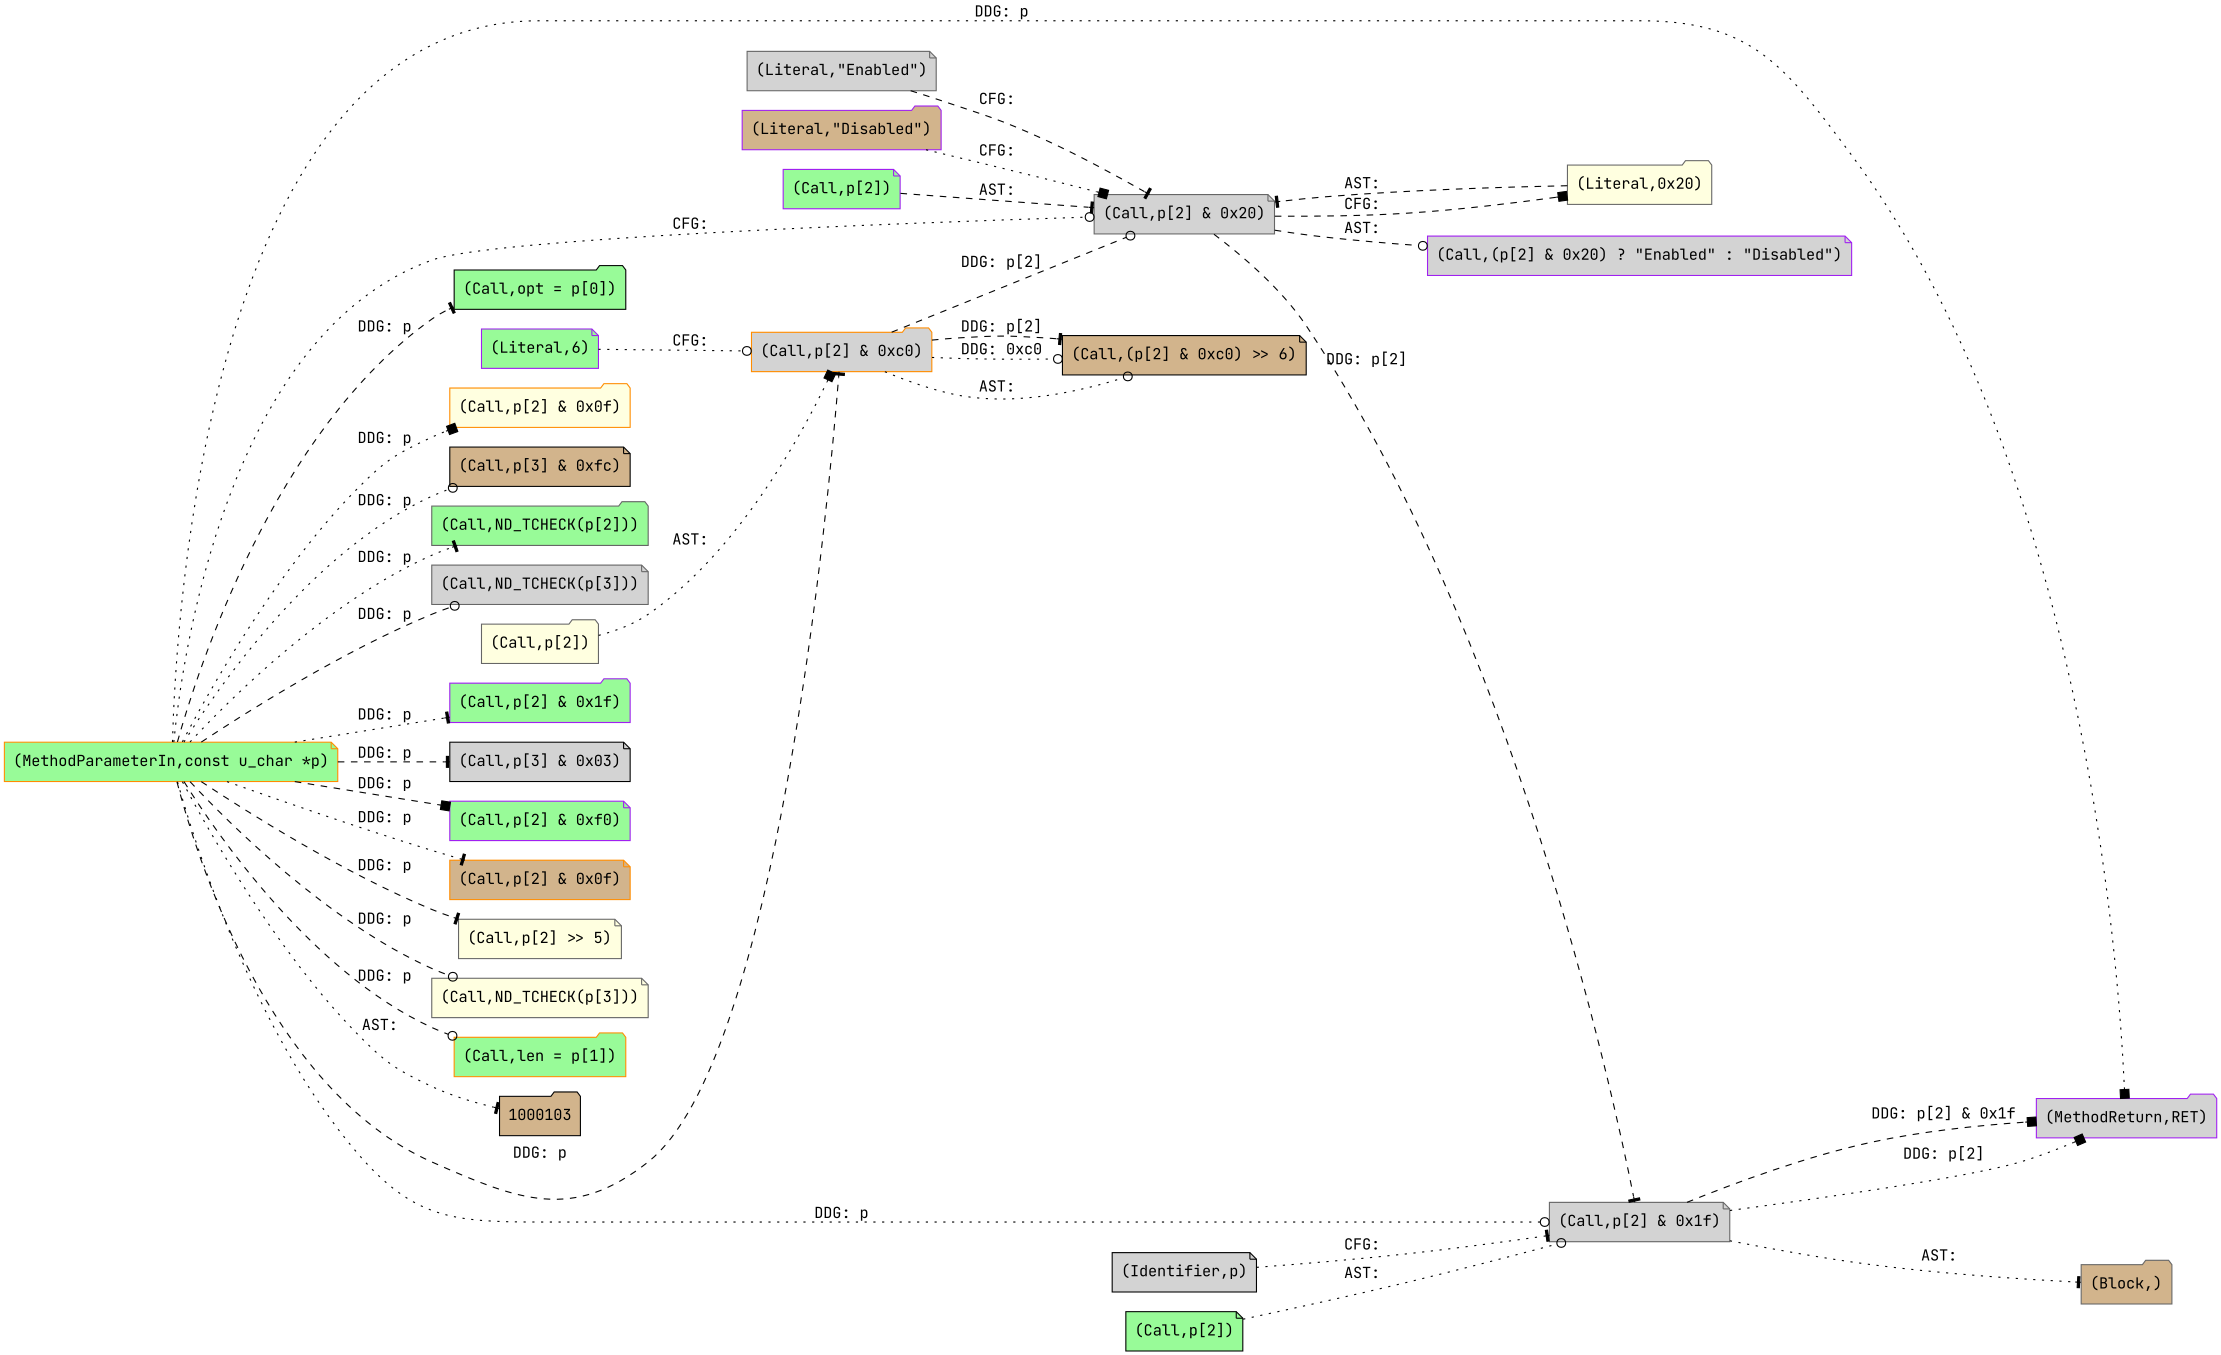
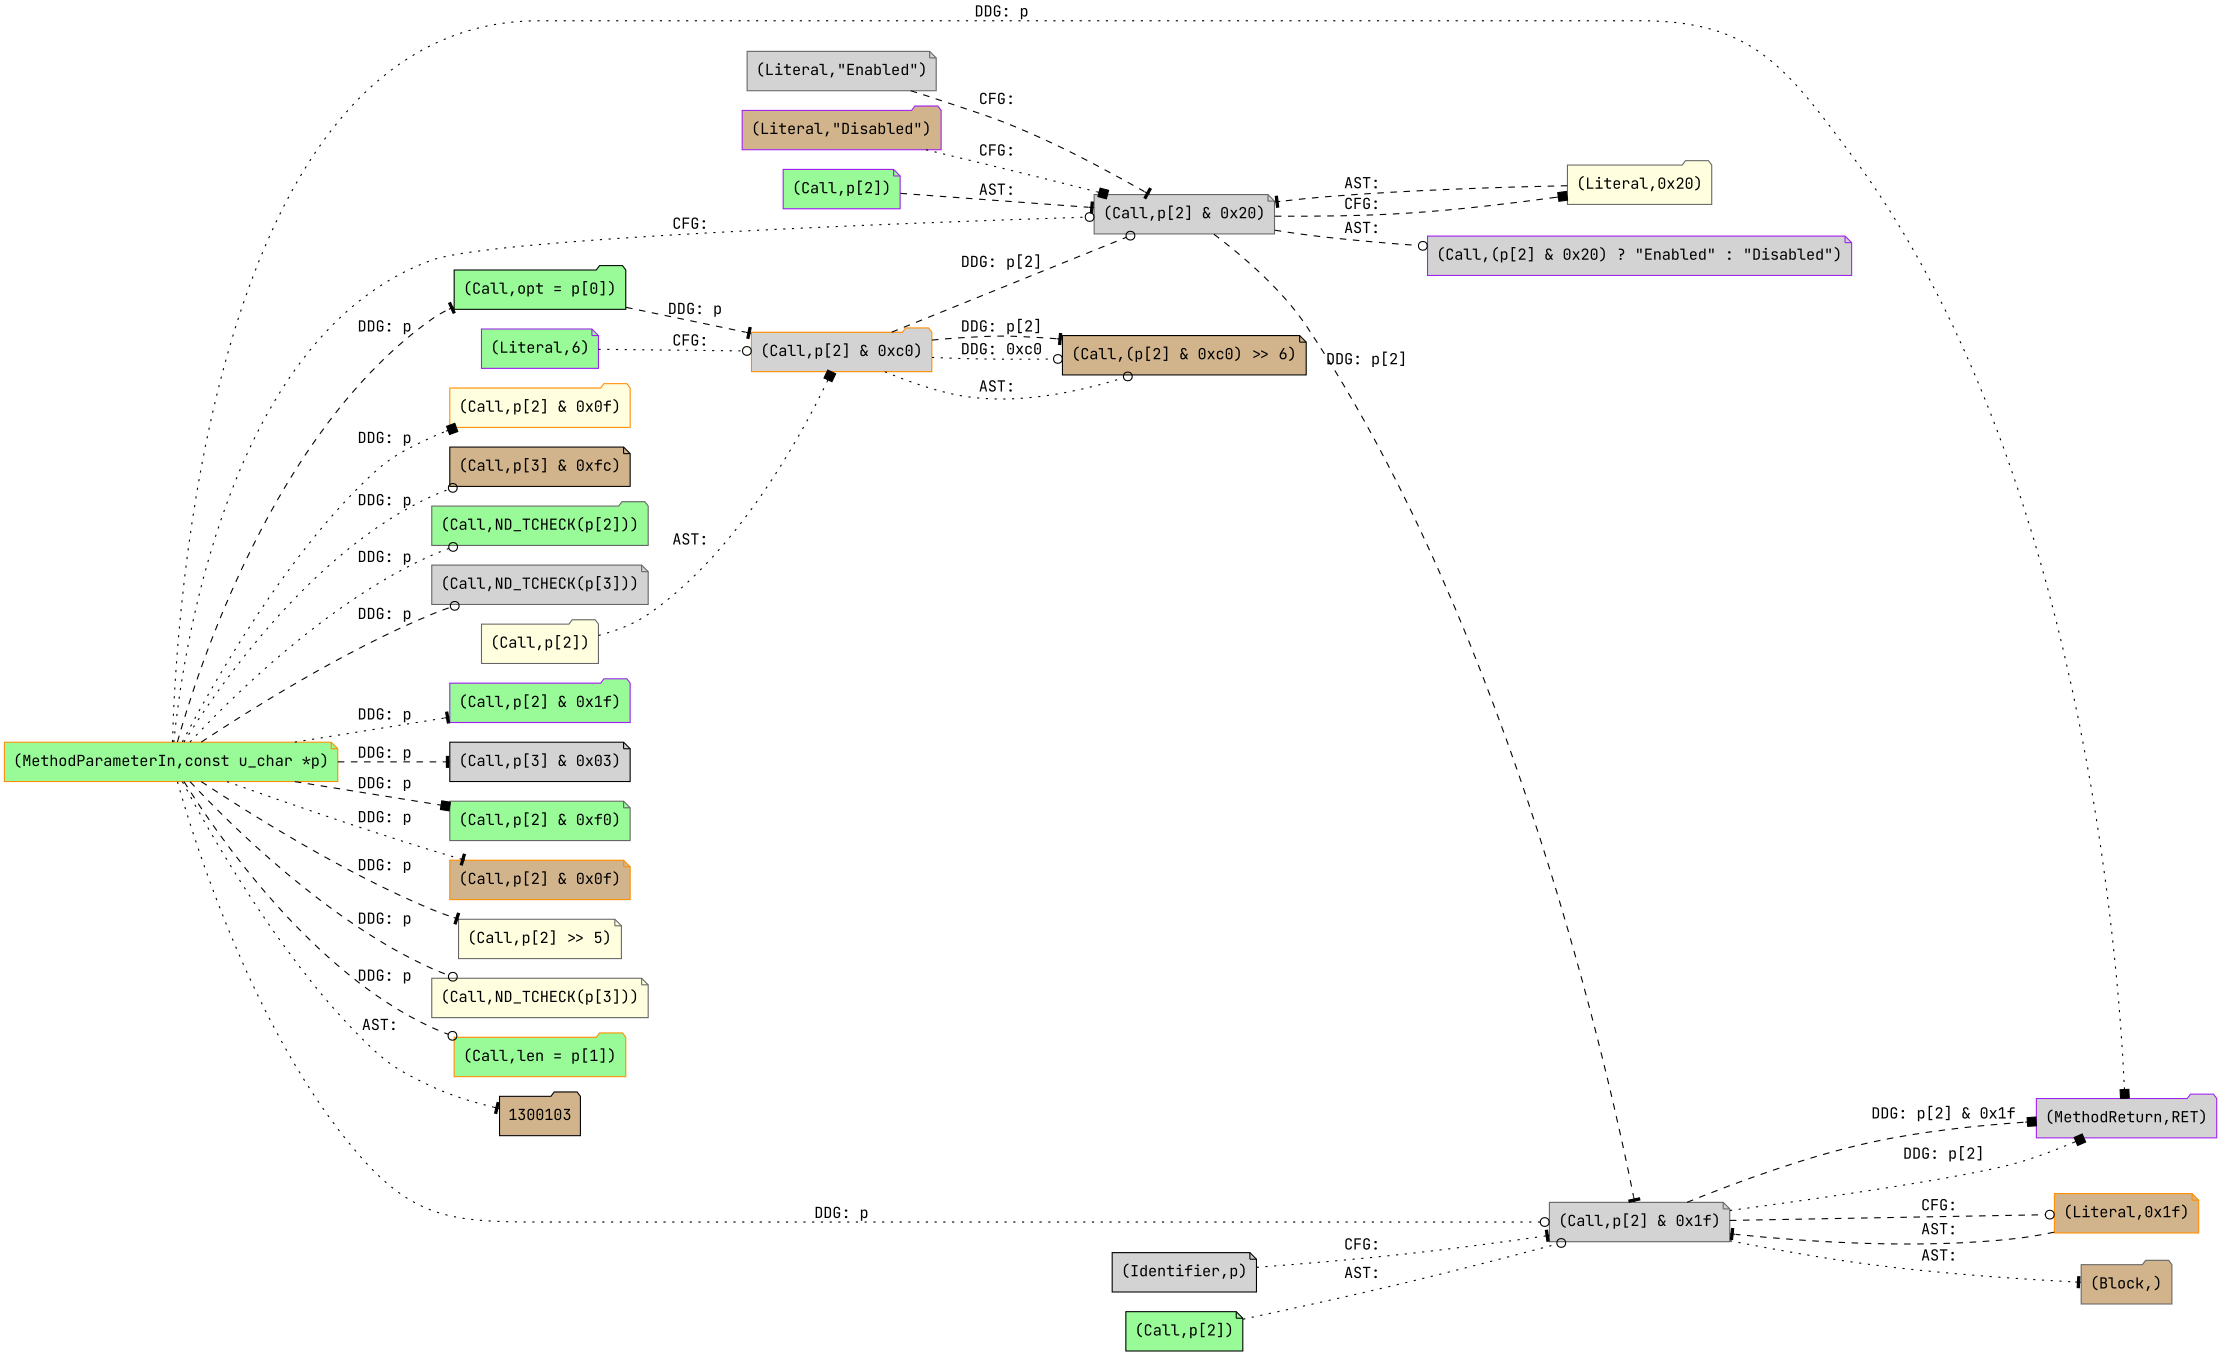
(311, 631) -> (311, 631)
(540, 821) -> (540, 821)
(540, 1116) -> (540, 1116)
(683, 1117) -> (686, 320)
none -> (2127, 1213)
